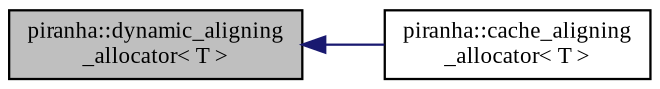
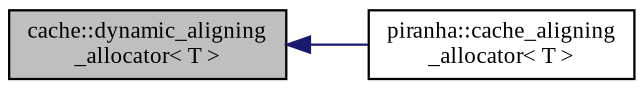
(156, 45) -> (148, 45)
